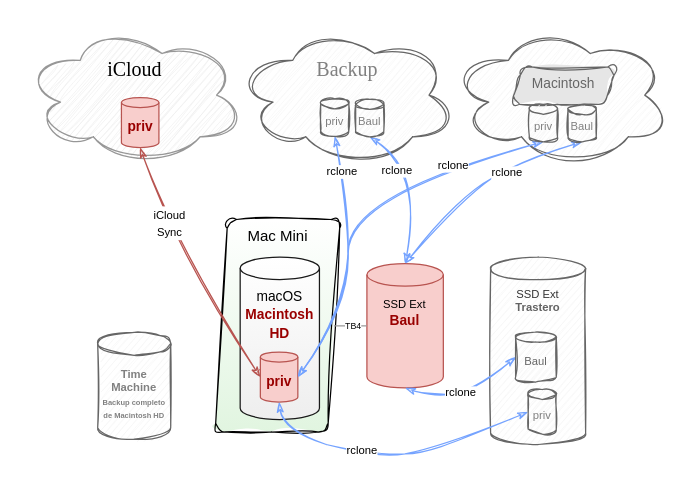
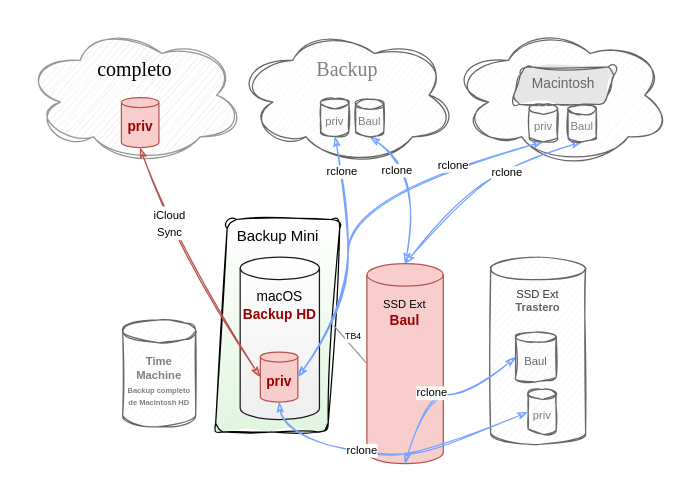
(135, 46) -> (135, 46)
(278, 237) -> (278, 237)
(280, 306) -> (280, 306)
(405, 326) -> (405, 363)
(134, 386) -> (159, 373)
